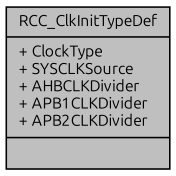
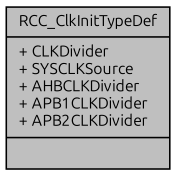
(61, 52) -> (64, 52)
